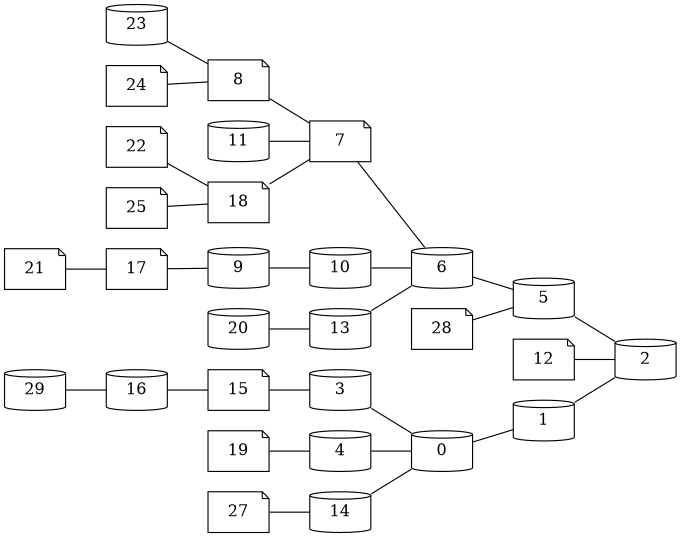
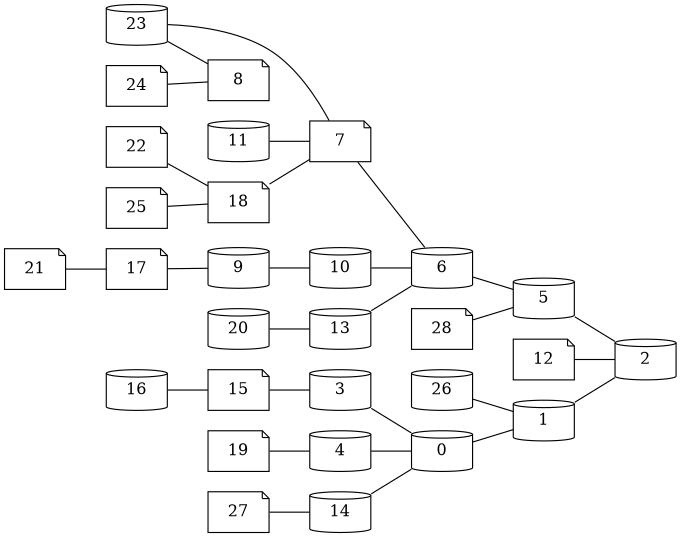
(290, 111) -> (264, 47)
(35, 390) -> none
none -> (442, 390)
